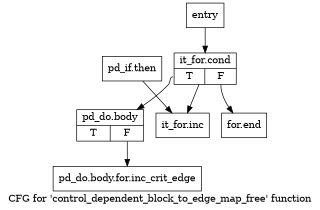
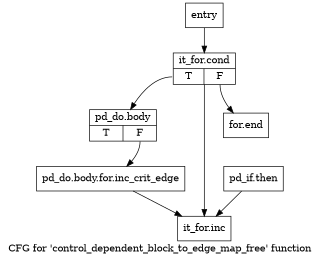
none -> (154, 202)
